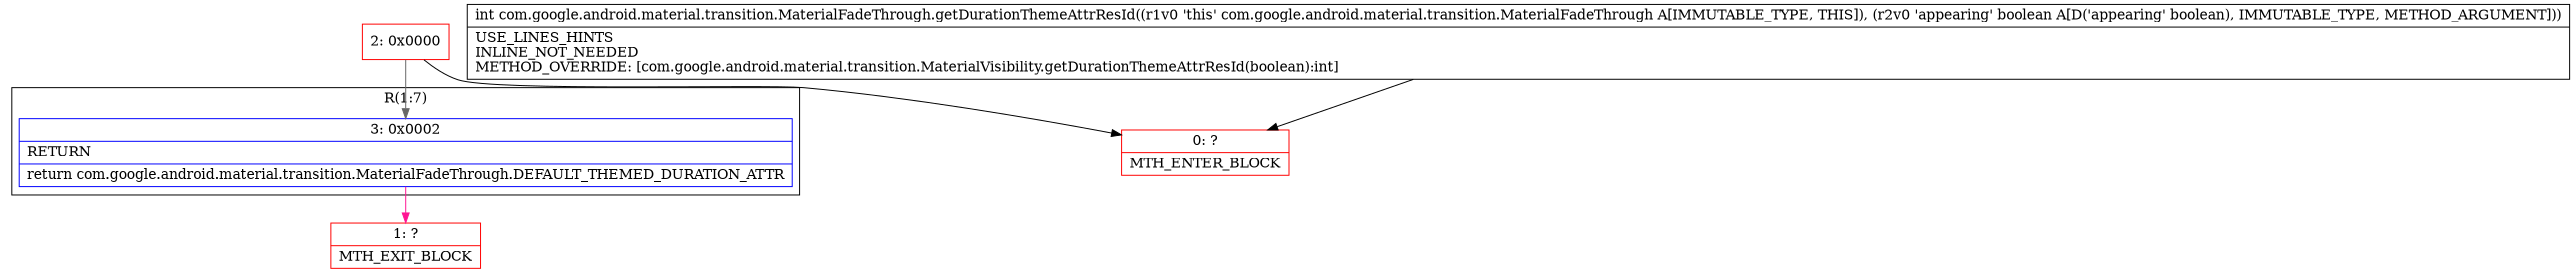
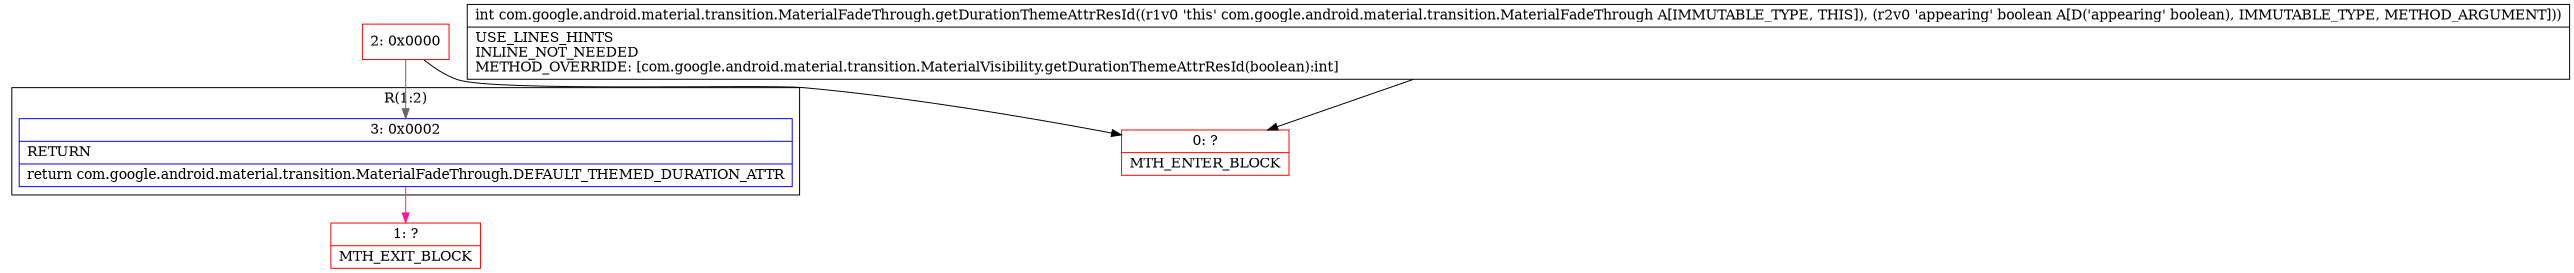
(406, 99) -> (406, 99)
